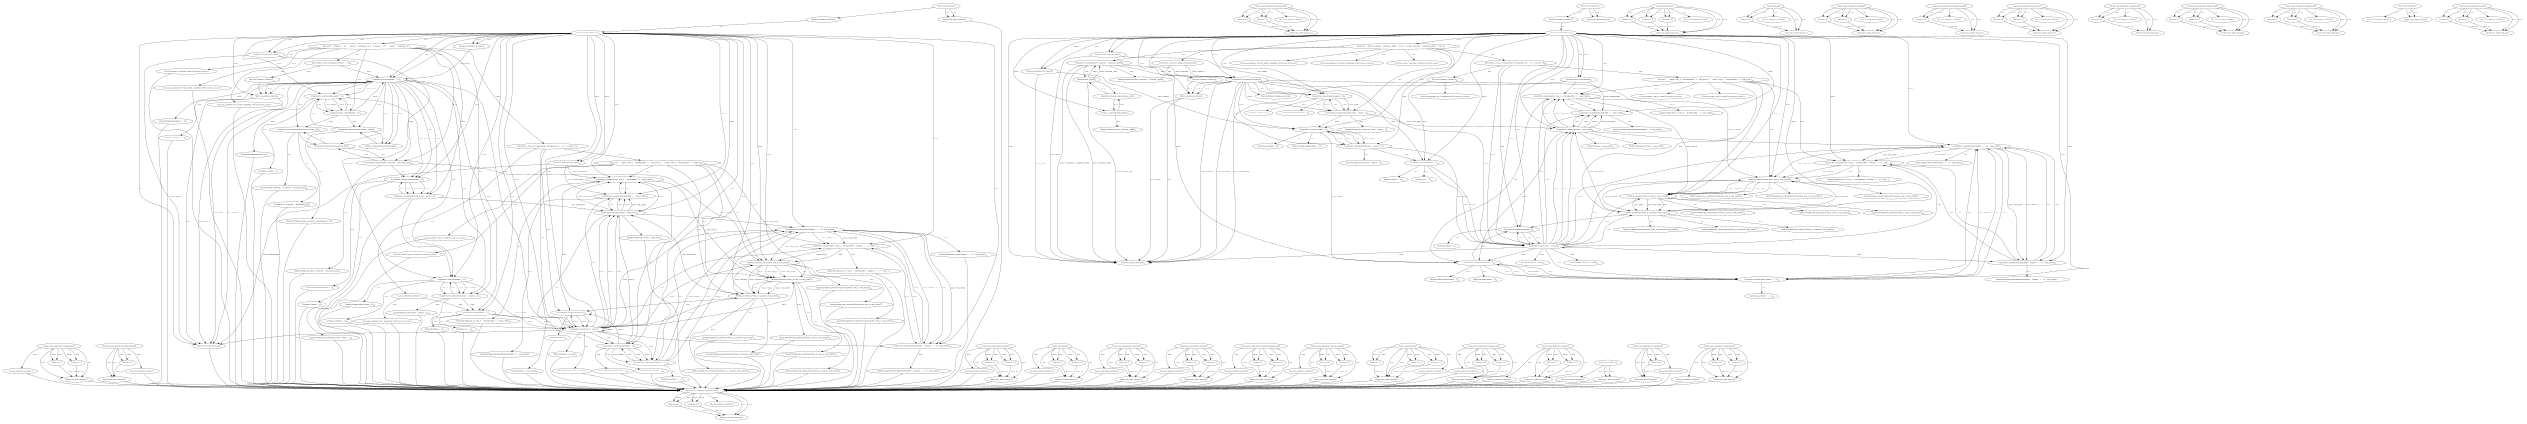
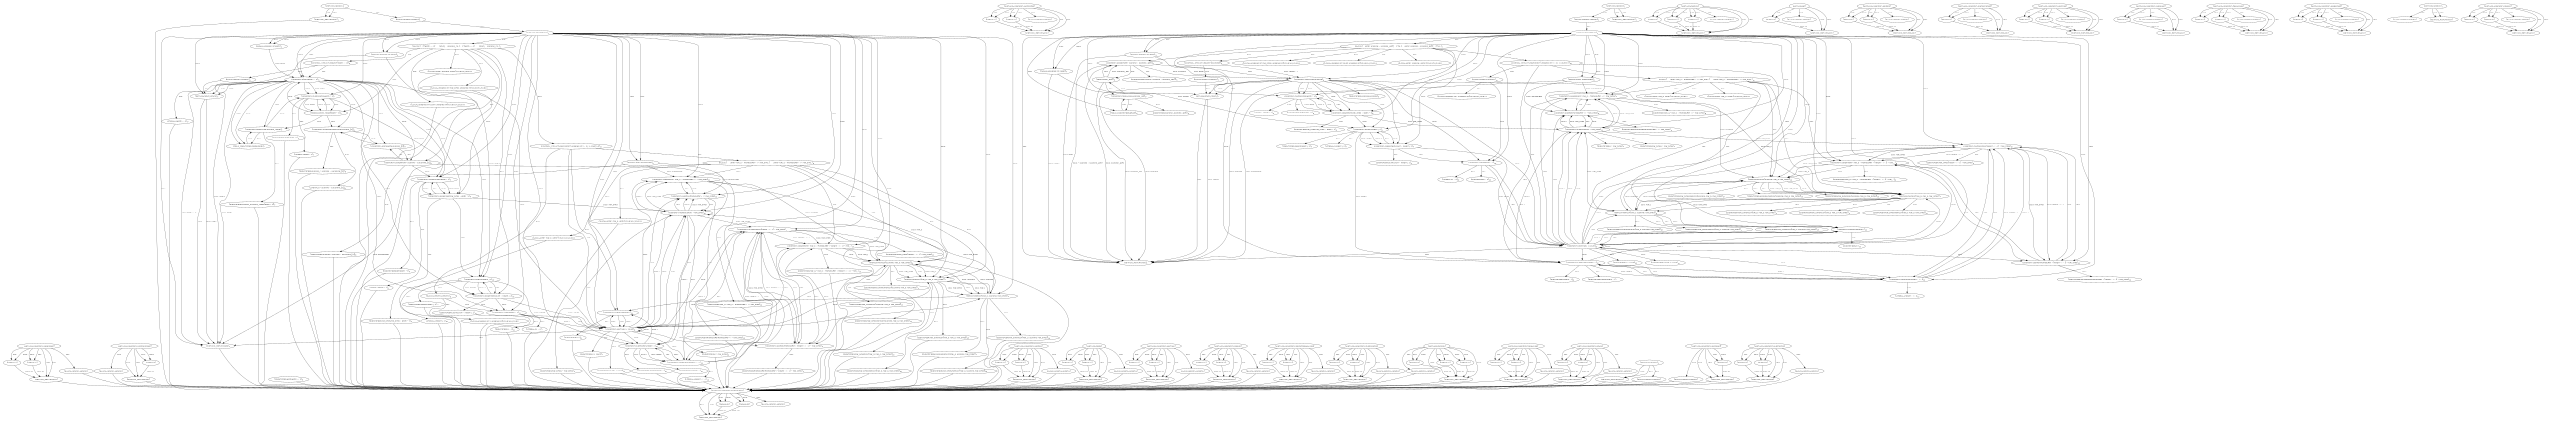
(269, 84) -> none
(1116, 121) -> (1149, 104)
